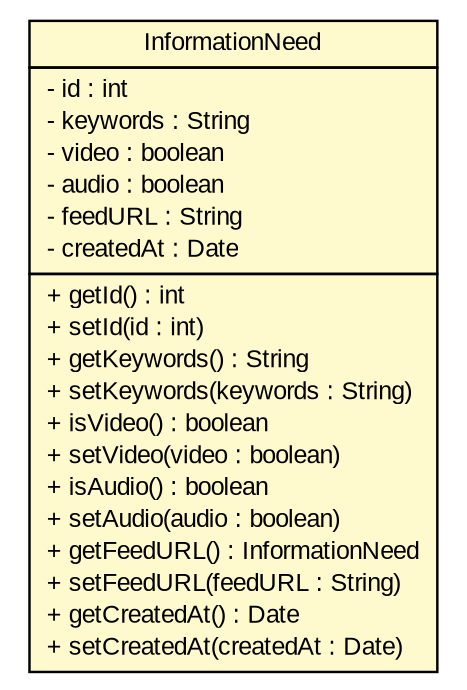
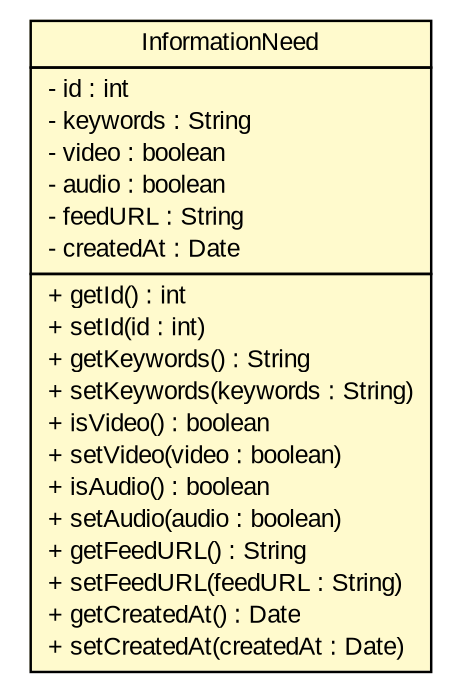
(233, 552) -> (178, 552)
